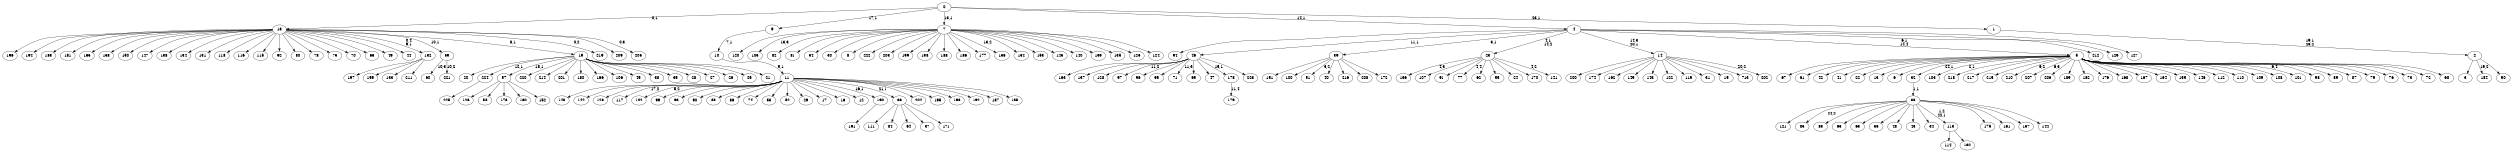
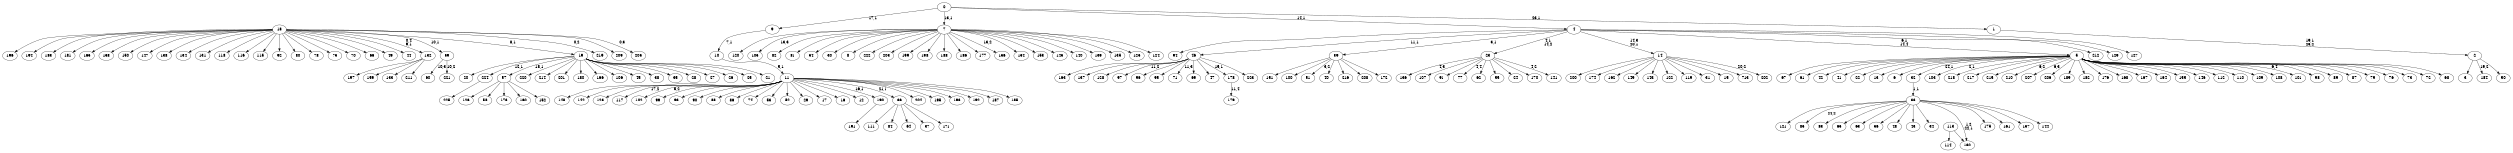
(613, 18) -> none
(1931, 113) -> (1950, 112)
